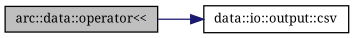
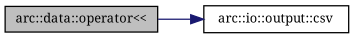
(276, 19) -> (276, 19)
